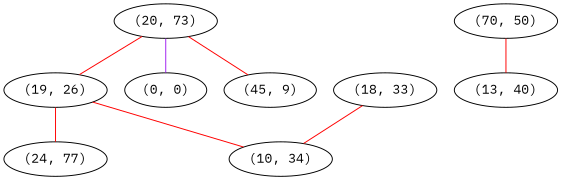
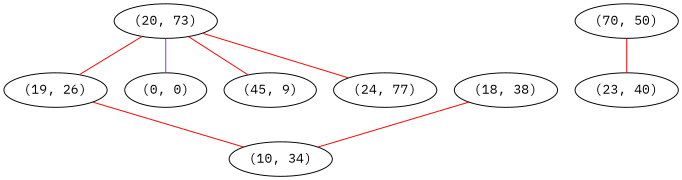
(385, 90) -> (506, 90)
(506, 90) -> (627, 90)
(56, 125) -> (275, 56)
